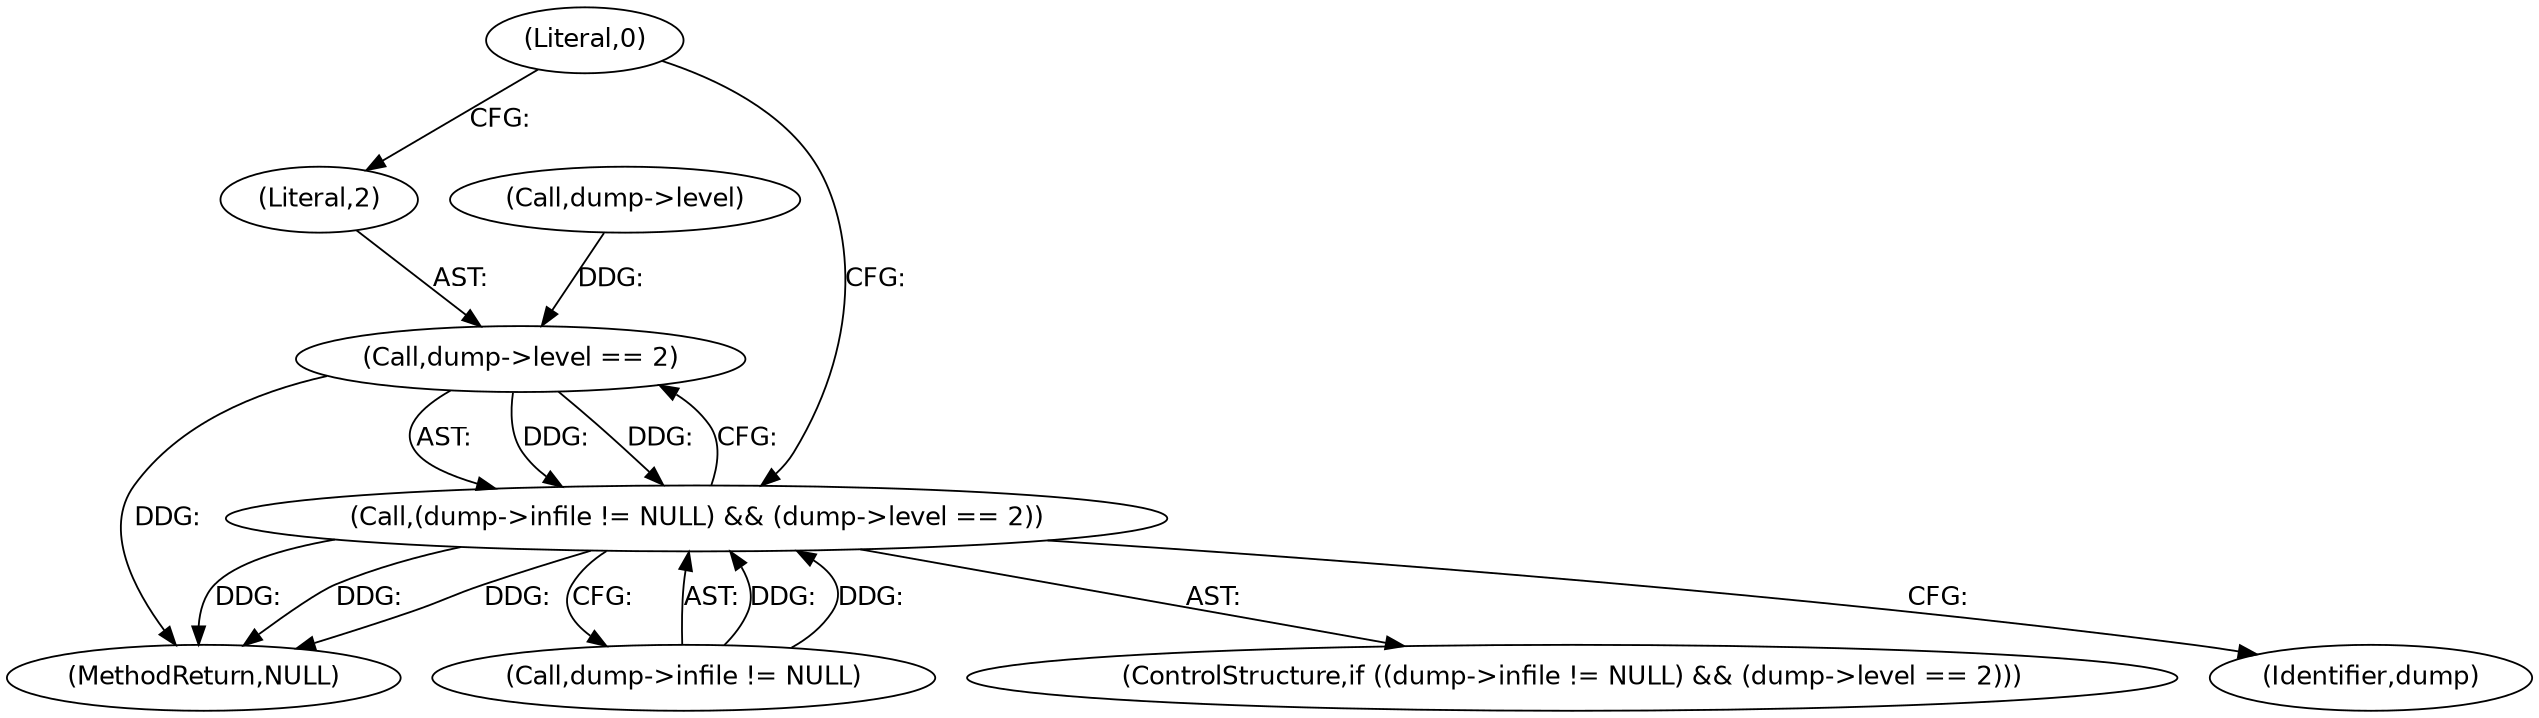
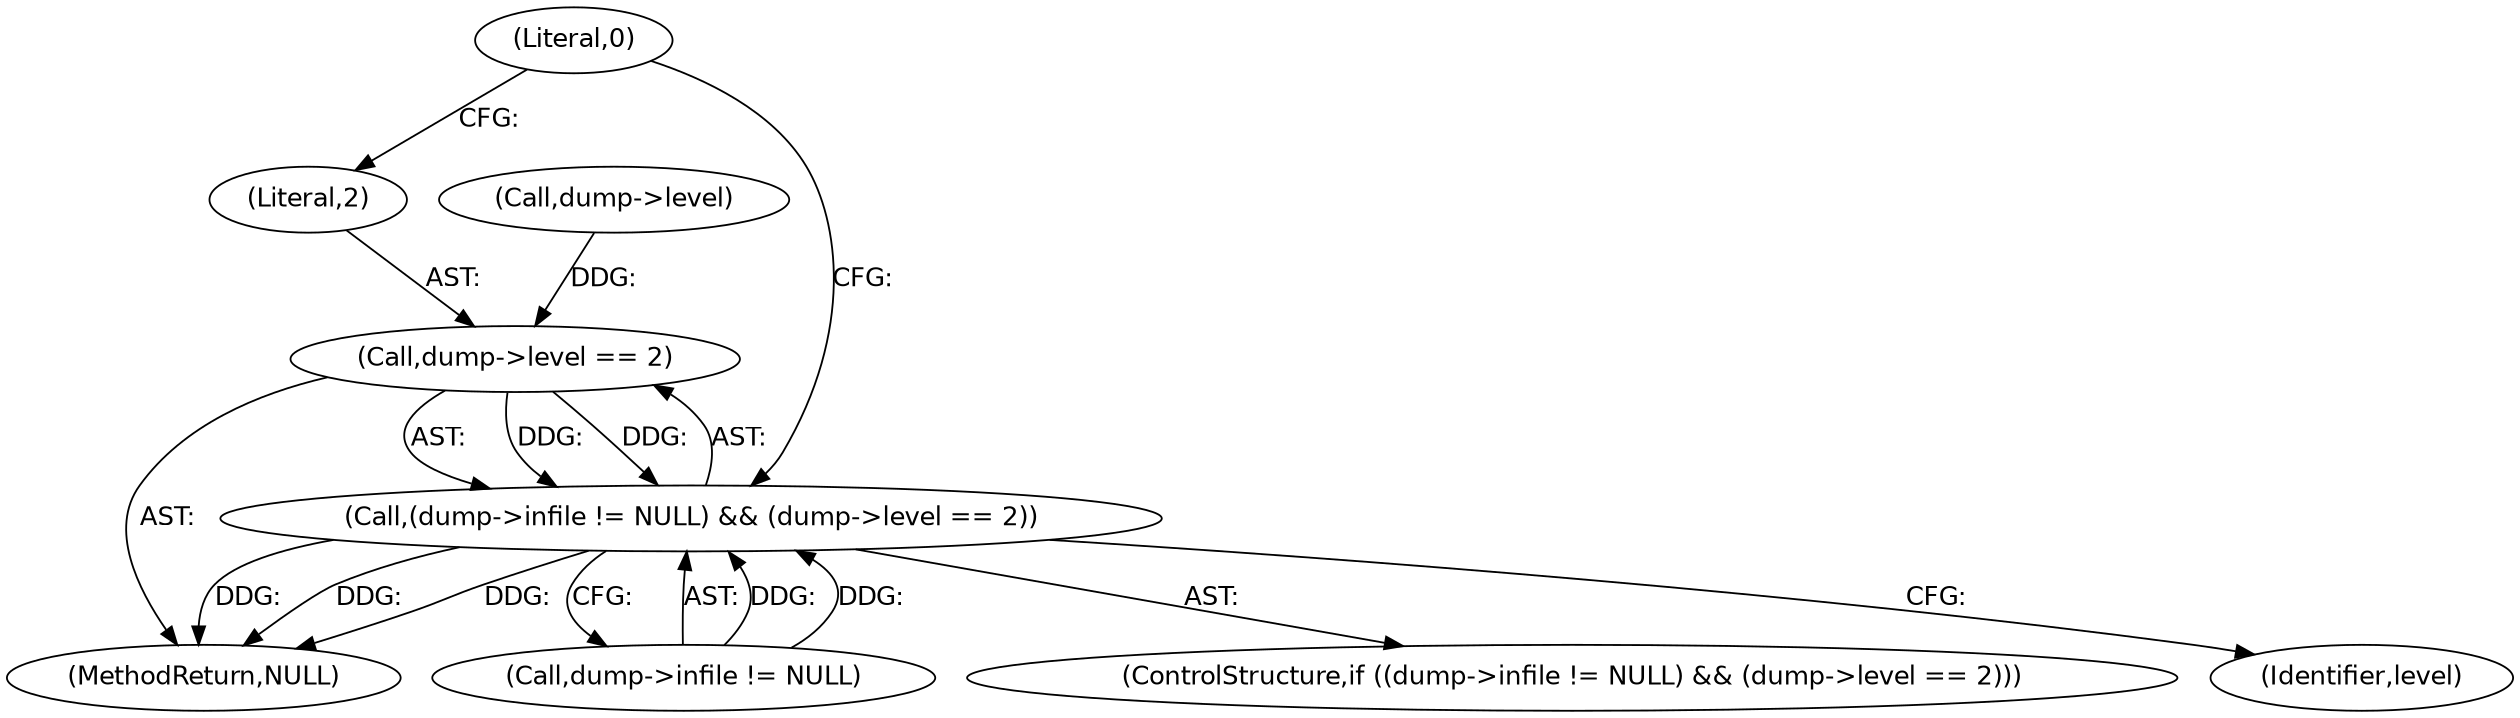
(752, 439) -> (743, 439)
(172, 518) -> (172, 518)
(2371, 678) -> (2362, 678)
